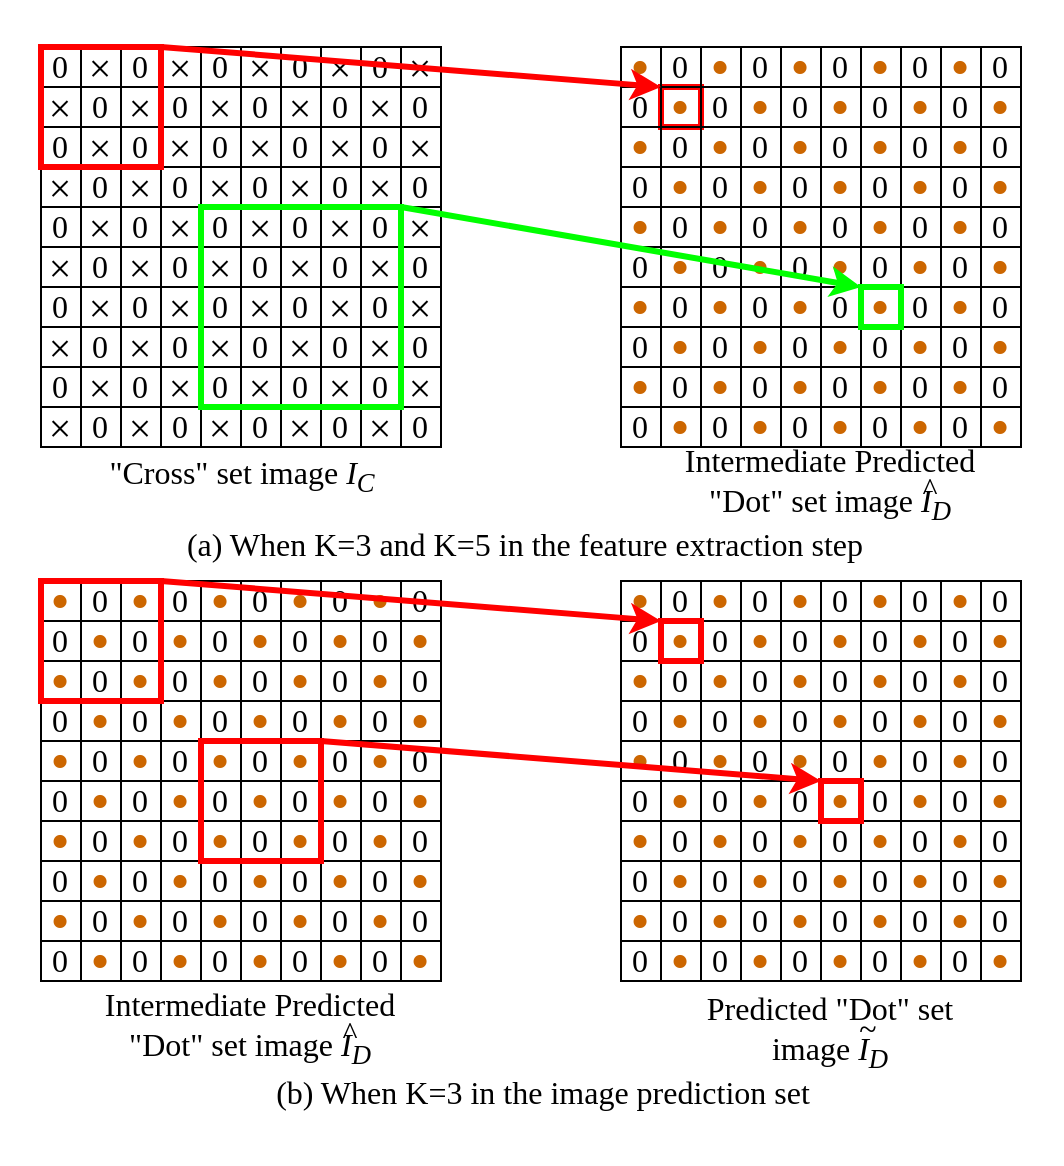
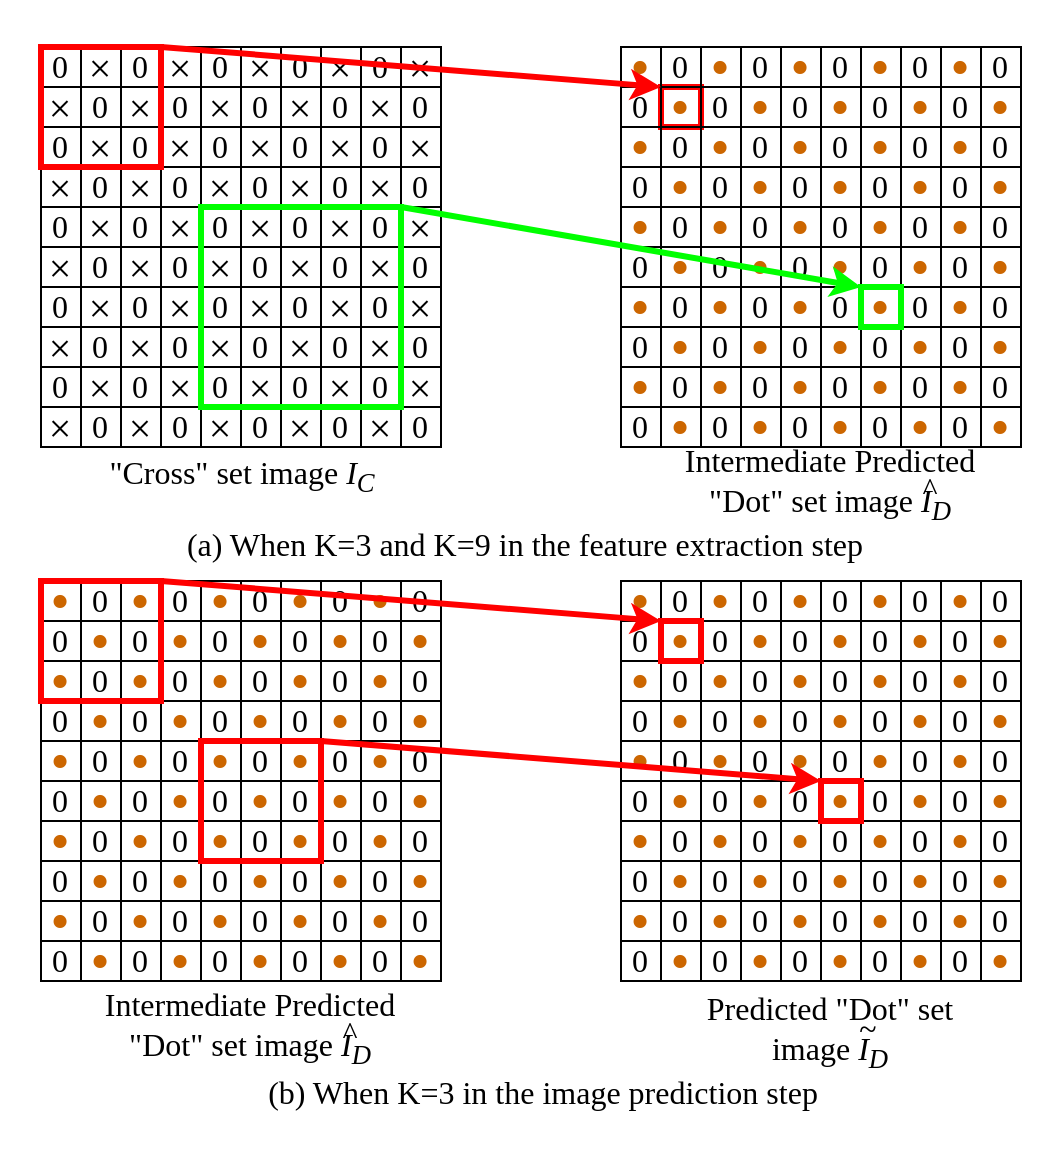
(526, 545) -> (526, 545)
(548, 1093) -> (548, 1093)
